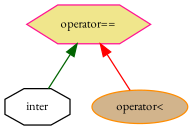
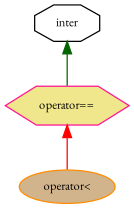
(59, 72) -> (67, 70)
